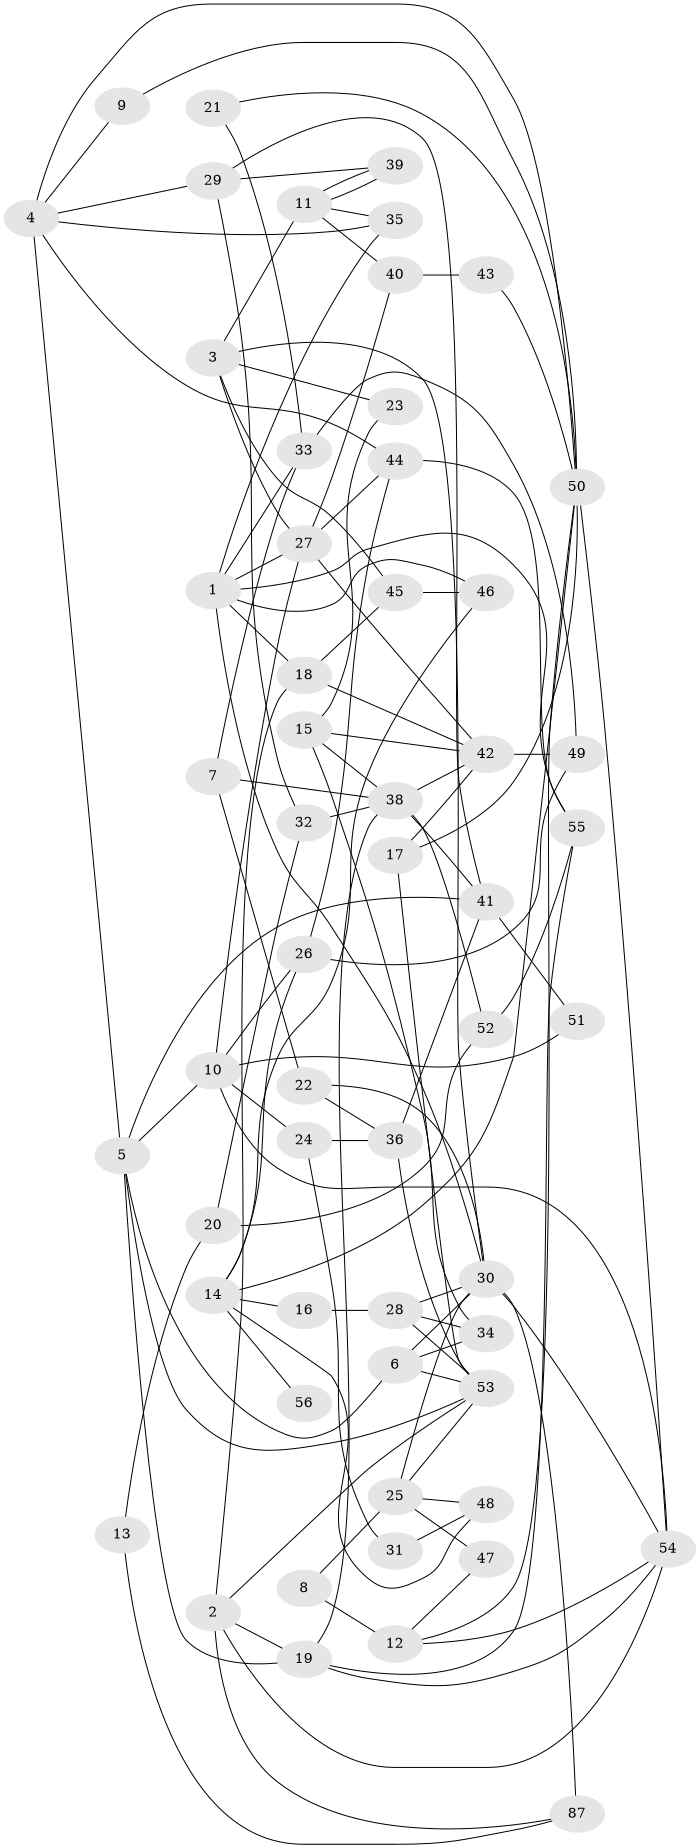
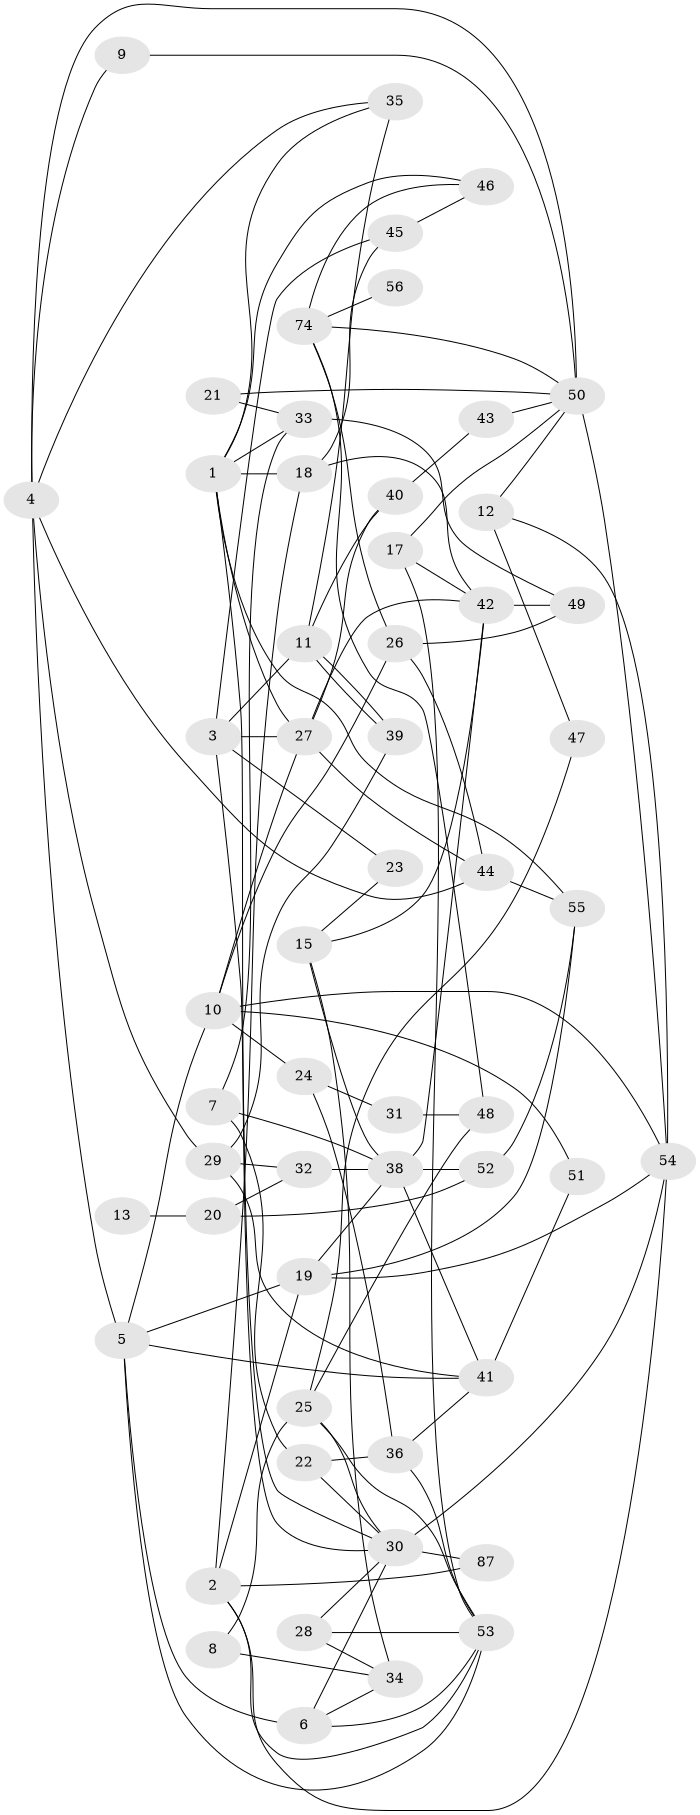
(213, 1295) -> (304, 326)
(304, 1310) -> none
(350, 1616) -> (304, 1664)
(247, 1828) -> none
